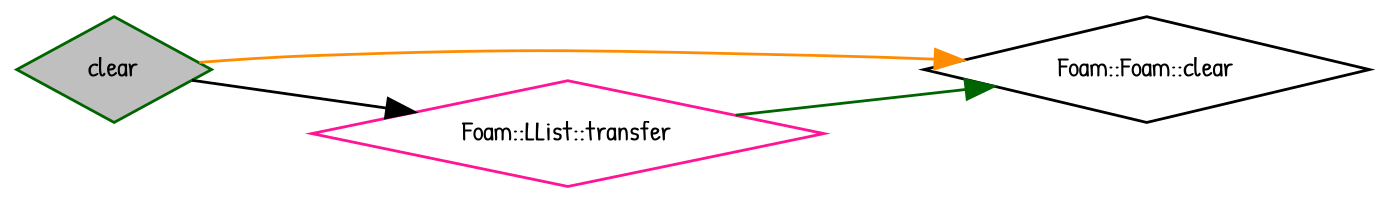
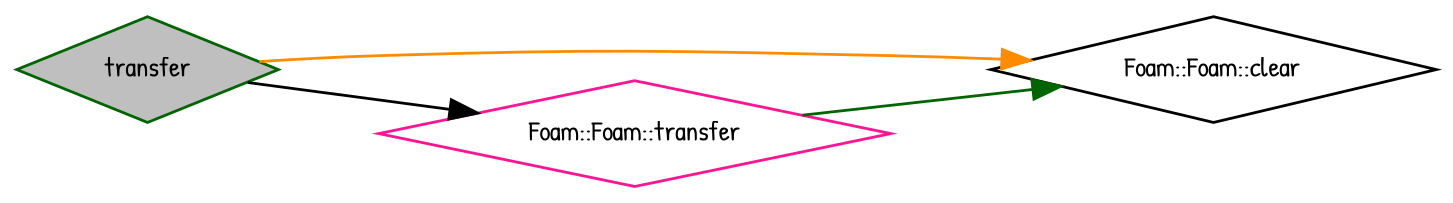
(114, 70) -> (148, 70)
(568, 134) -> (635, 134)
